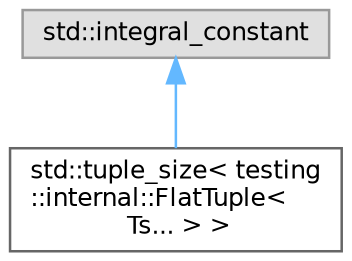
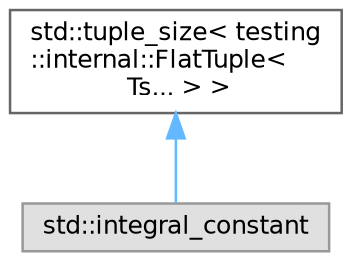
(176, 116) -> (176, 171)
